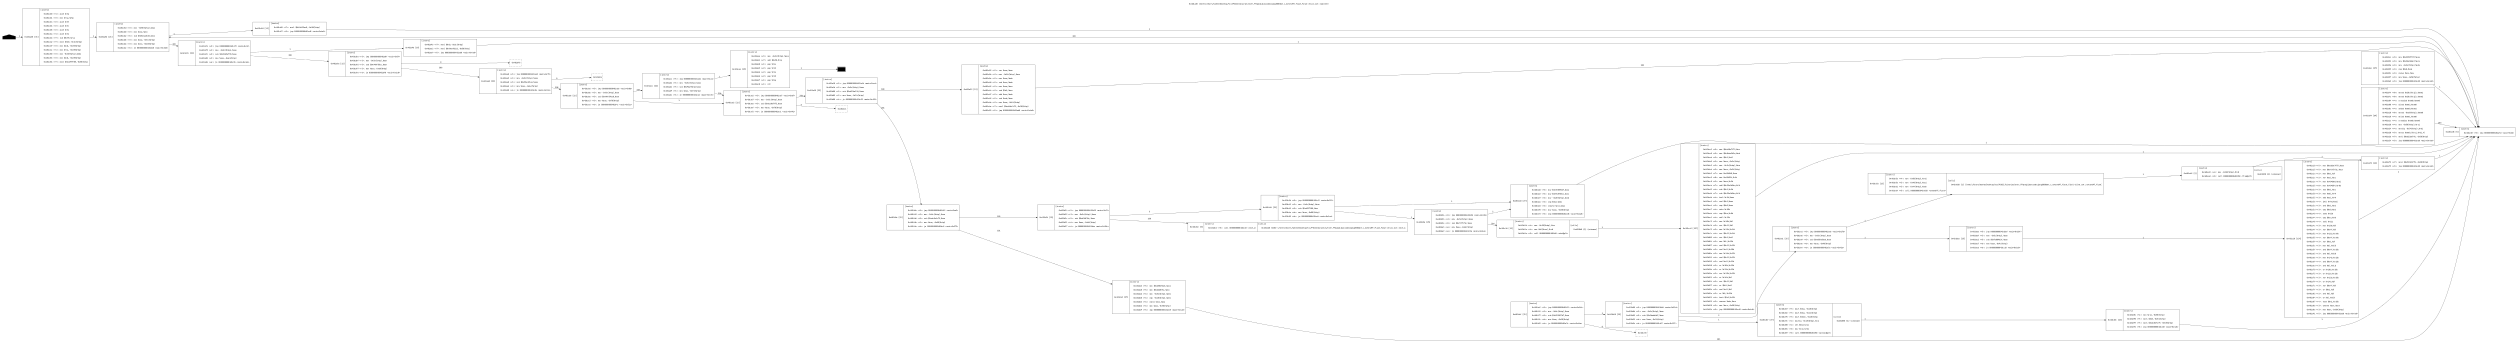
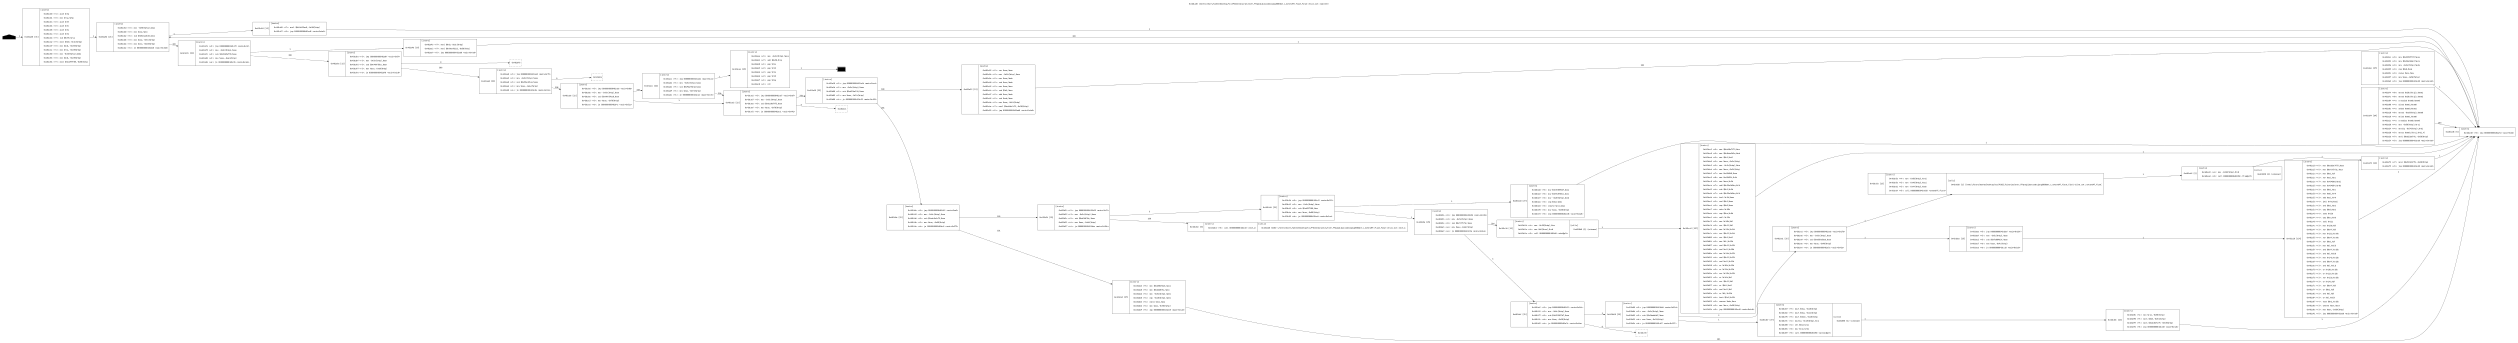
(1499, 212) -> (1499, 268)
